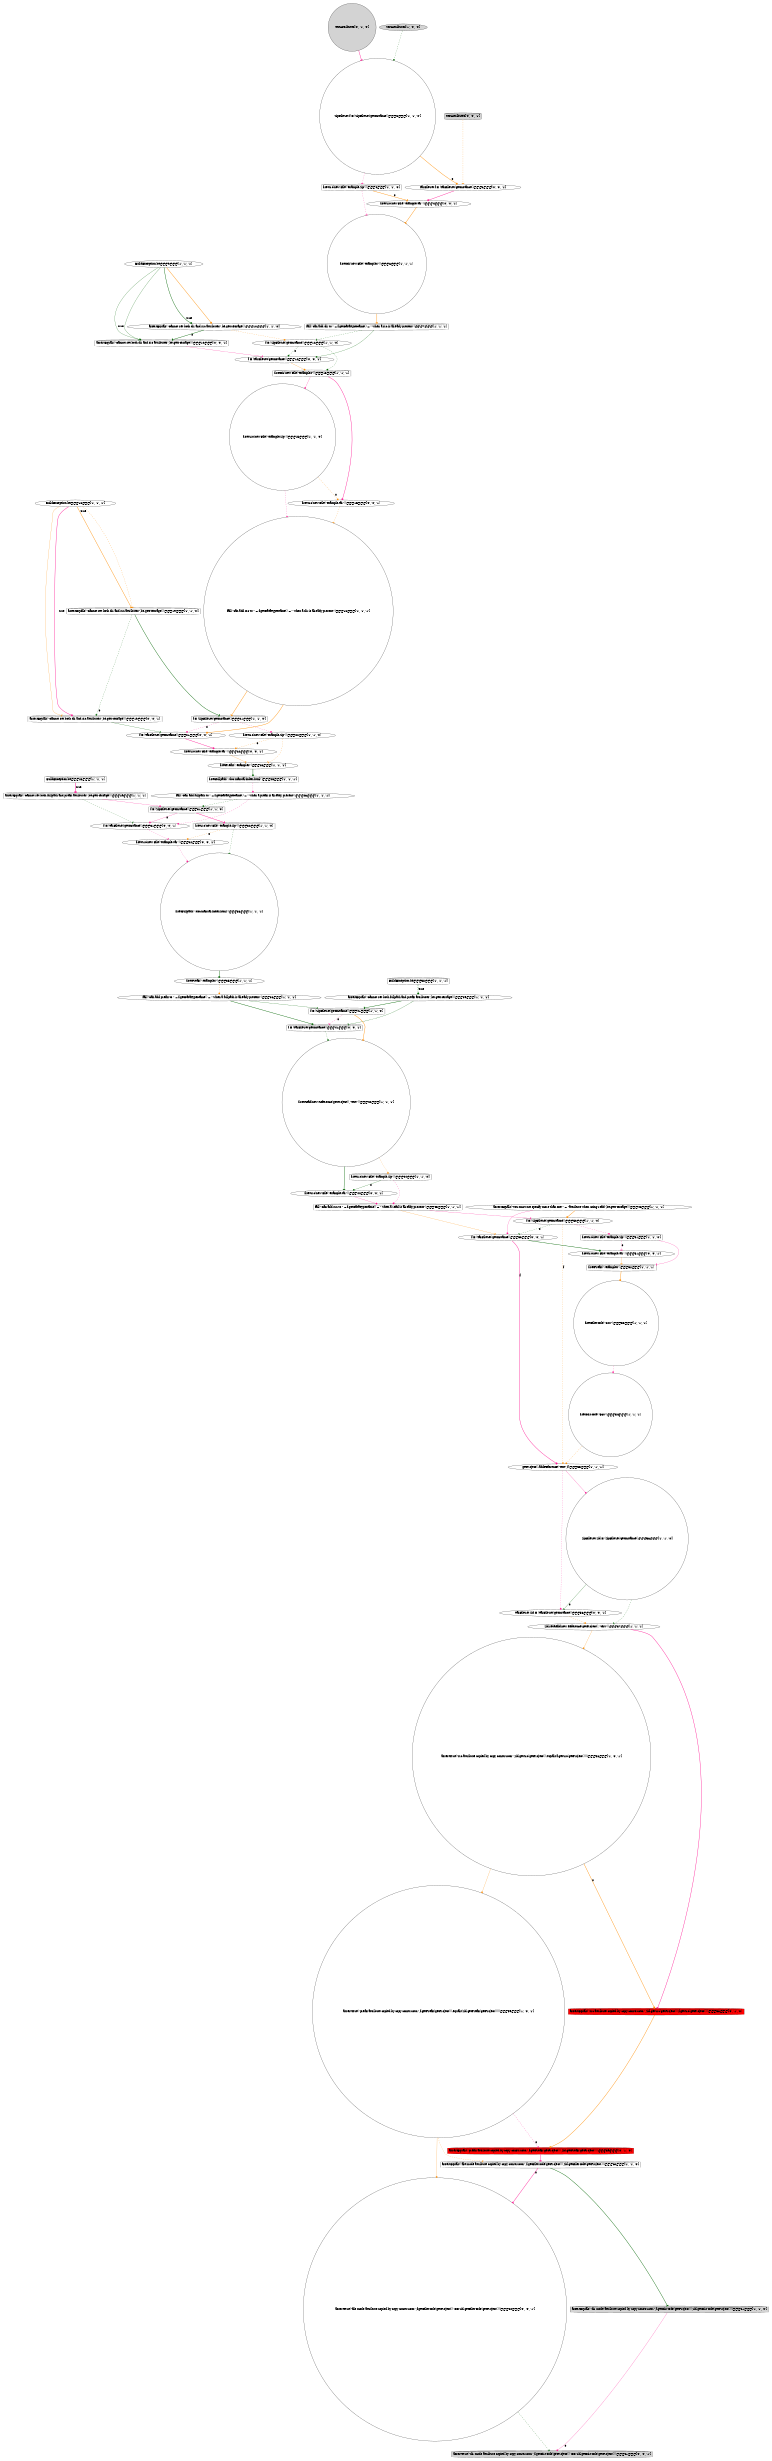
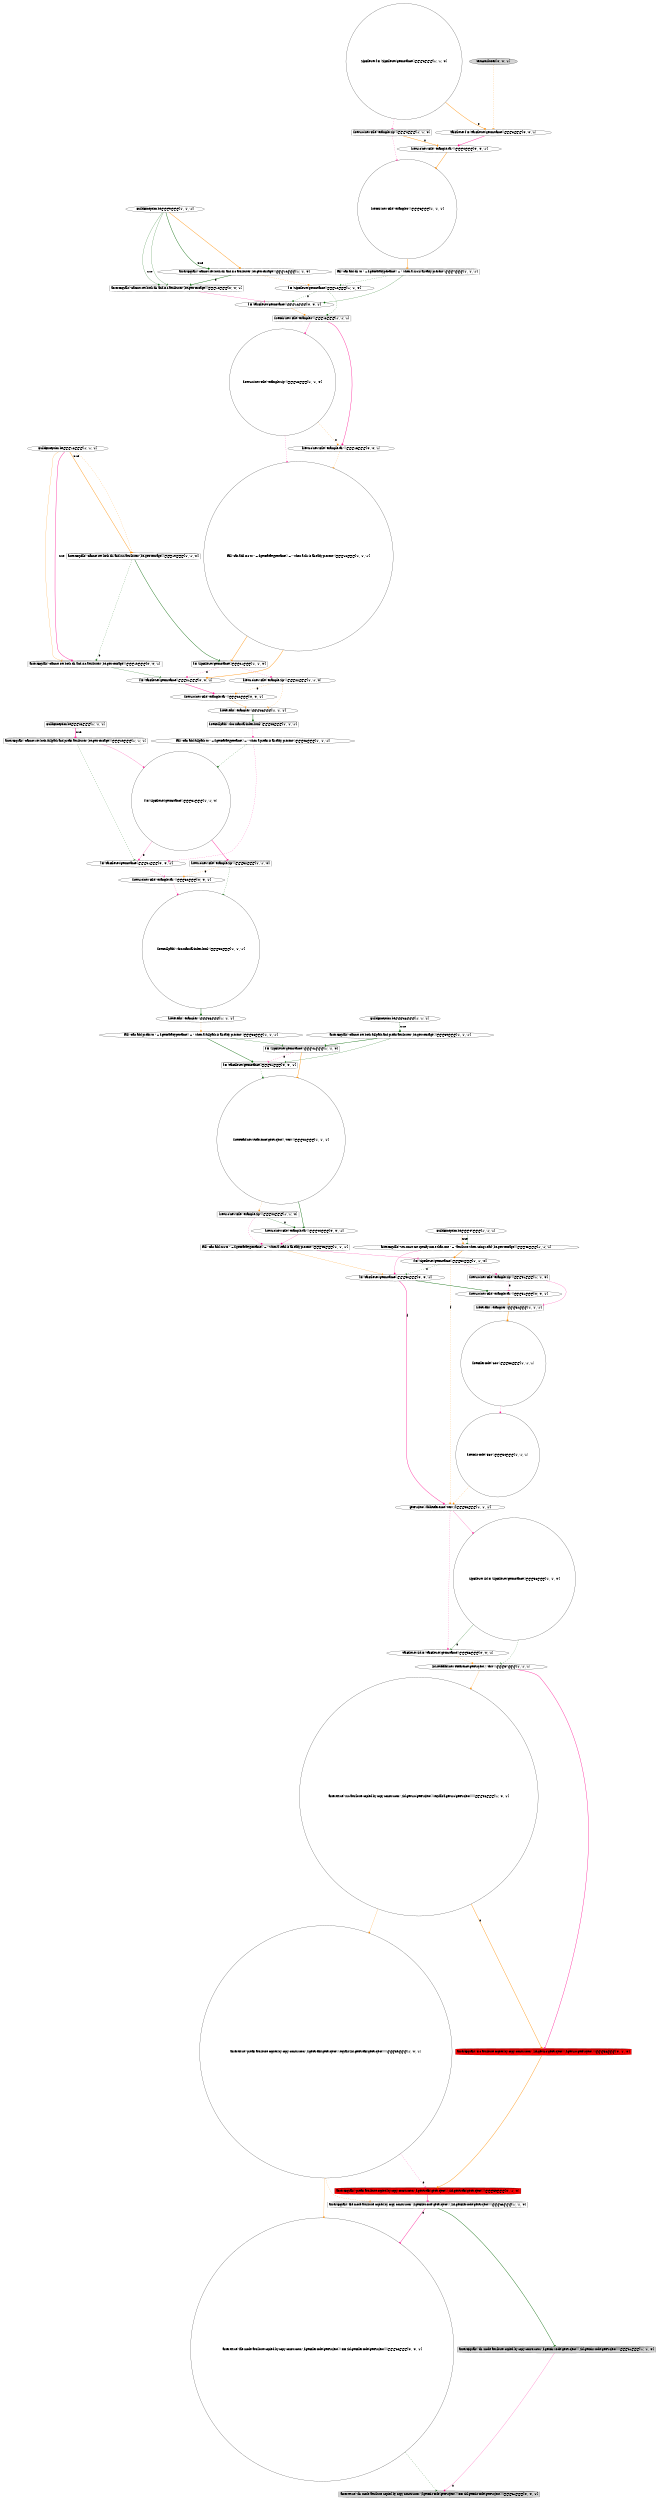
(352, 27) -> none
(403, 27) -> none
(463, 116) -> (493, 61)
(187, 810) -> (181, 801)
(418, 981) -> (400, 1019)
none -> (466, 1231)
